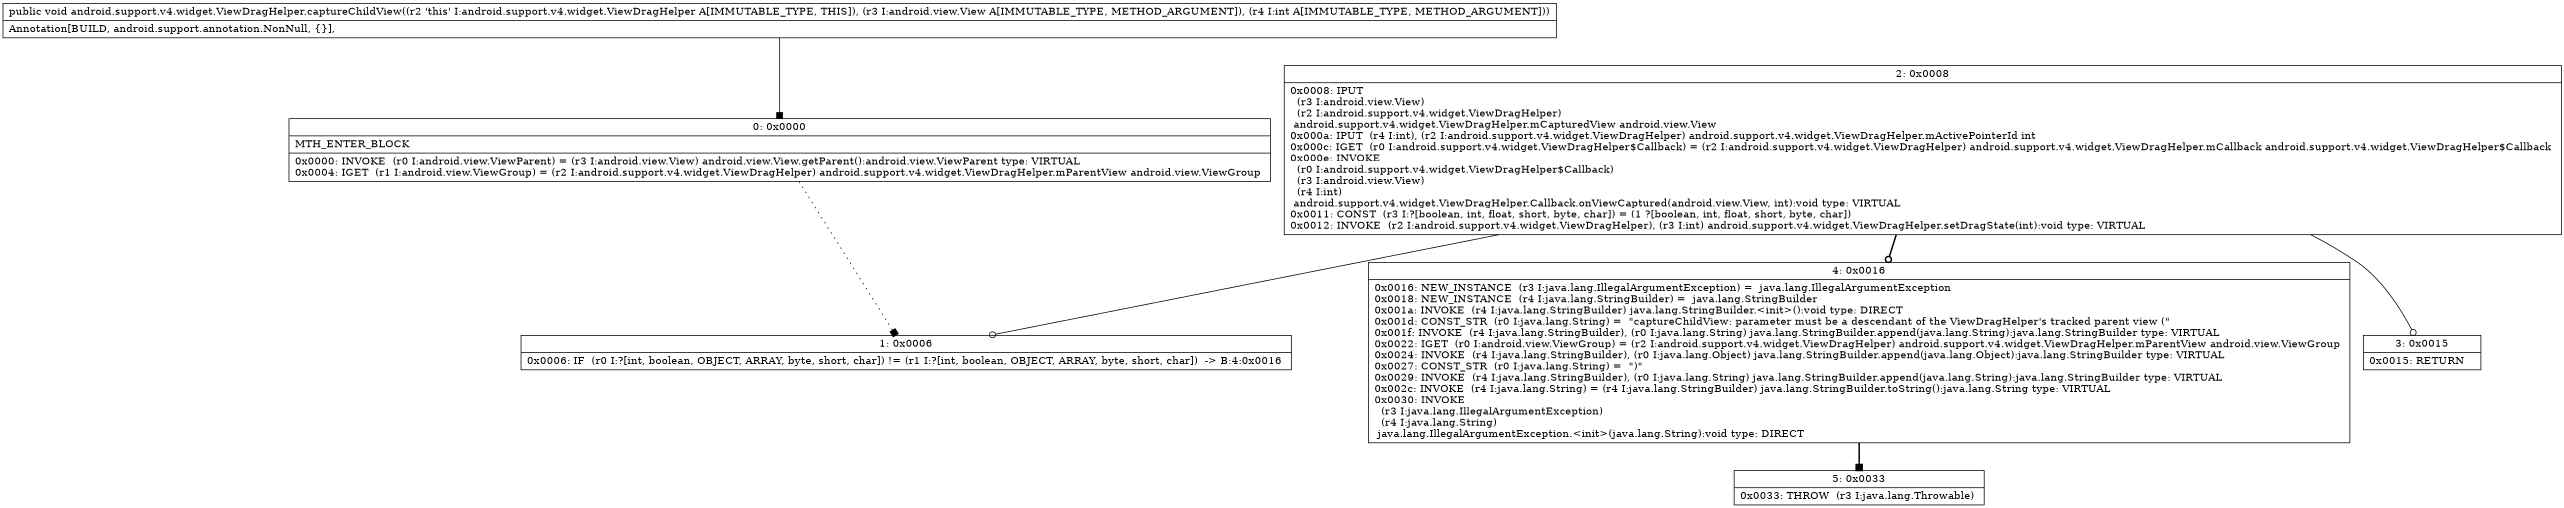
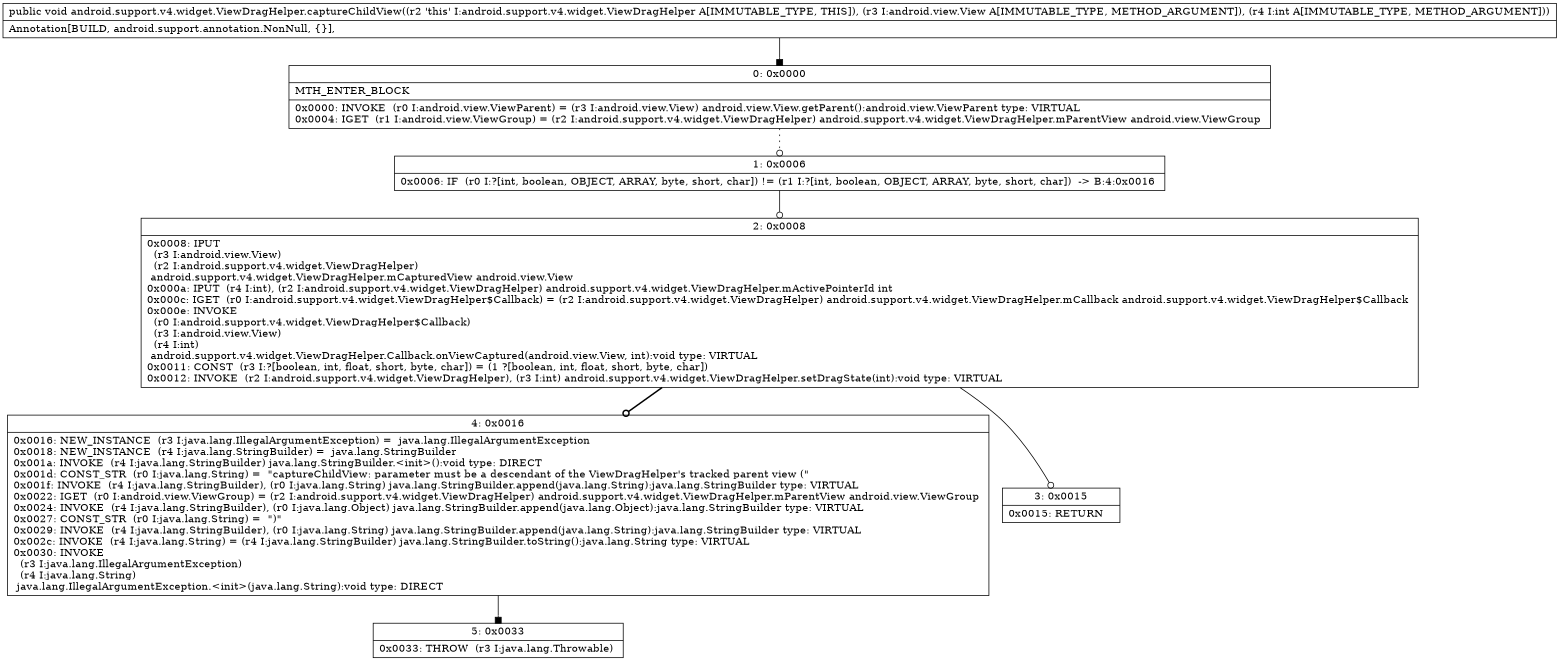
(845, 255) -> (780, 139)
(1247, 284) -> (780, 201)
(1859, 453) -> (498, 606)
